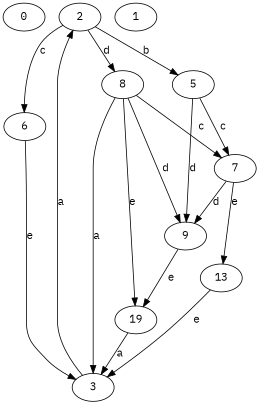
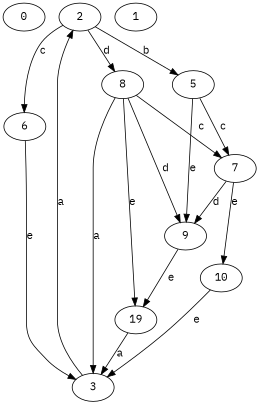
(193, 168) -> (193, 168)
(221, 278) -> (221, 278)
